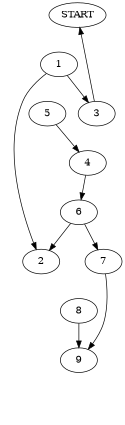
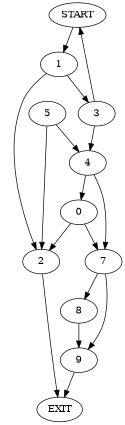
none -> (70, 36)
none -> (93, 135)
none -> (44, 184)
none -> (105, 208)
(79, 212) -> (79, 212)
none -> (93, 283)
none -> (60, 409)
